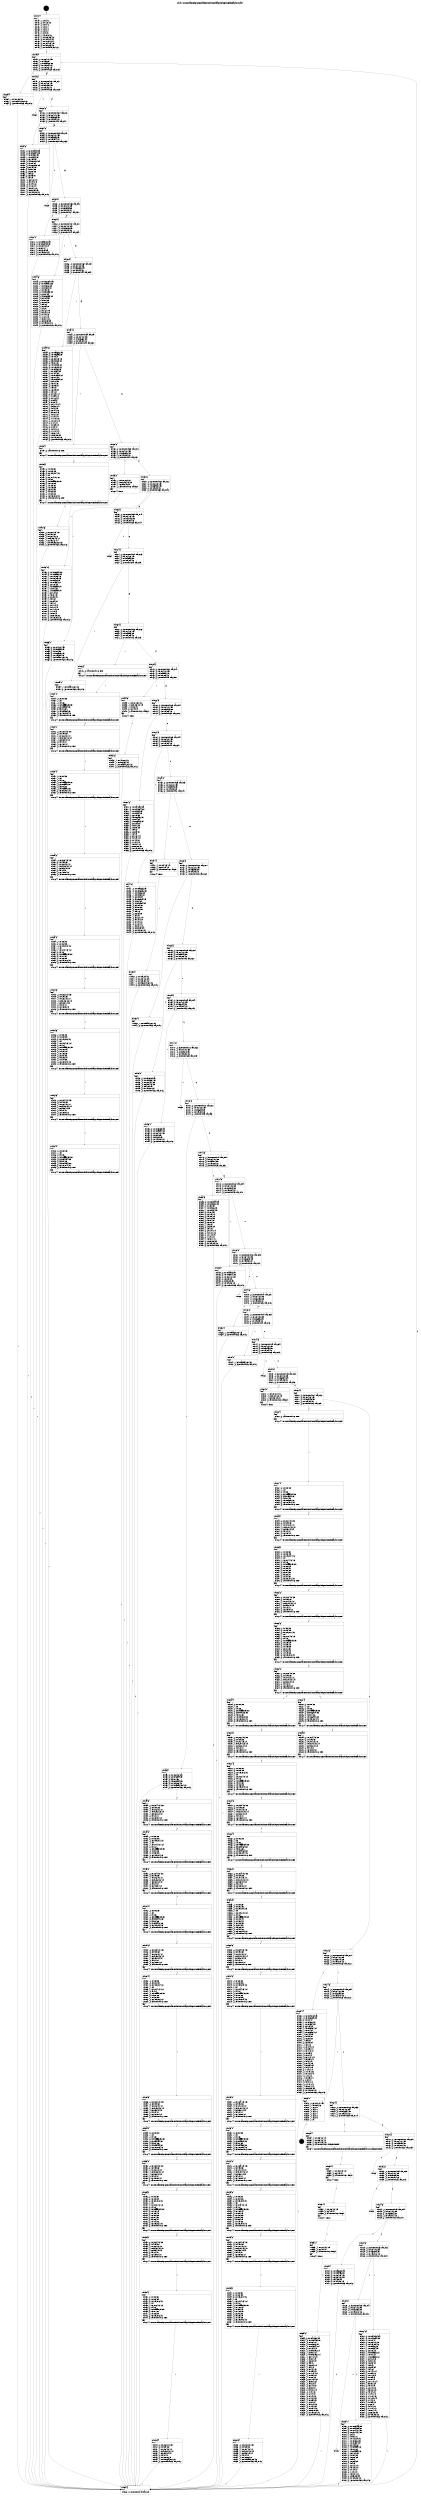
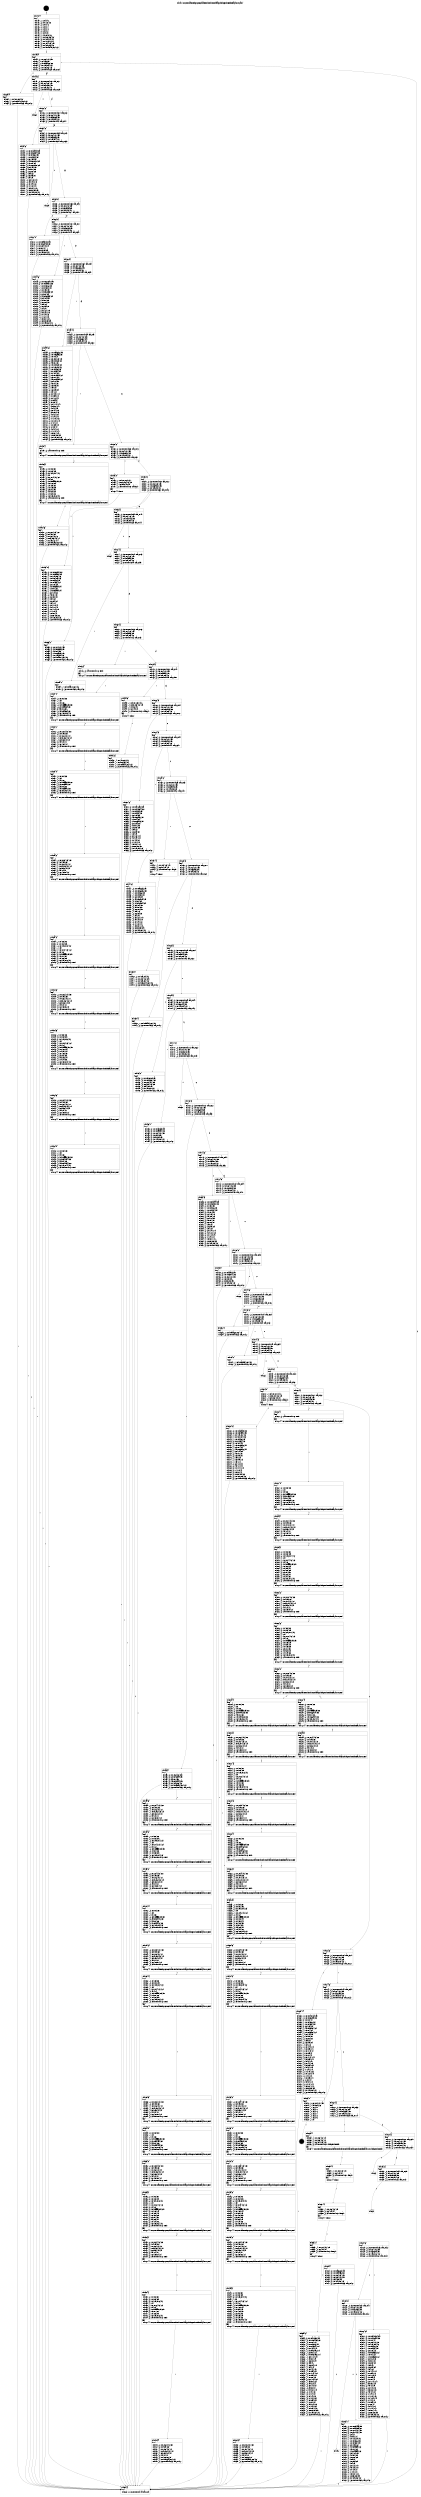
none -> (241, 1453)
(391, 2212) -> none
